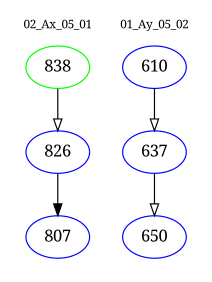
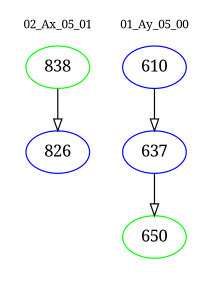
(154, 25) -> (154, 25)
(58, 237) -> none
(154, 237) -> (154, 237)
